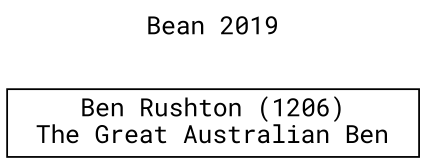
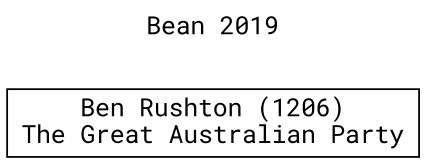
(213, 123) -> (213, 123)
